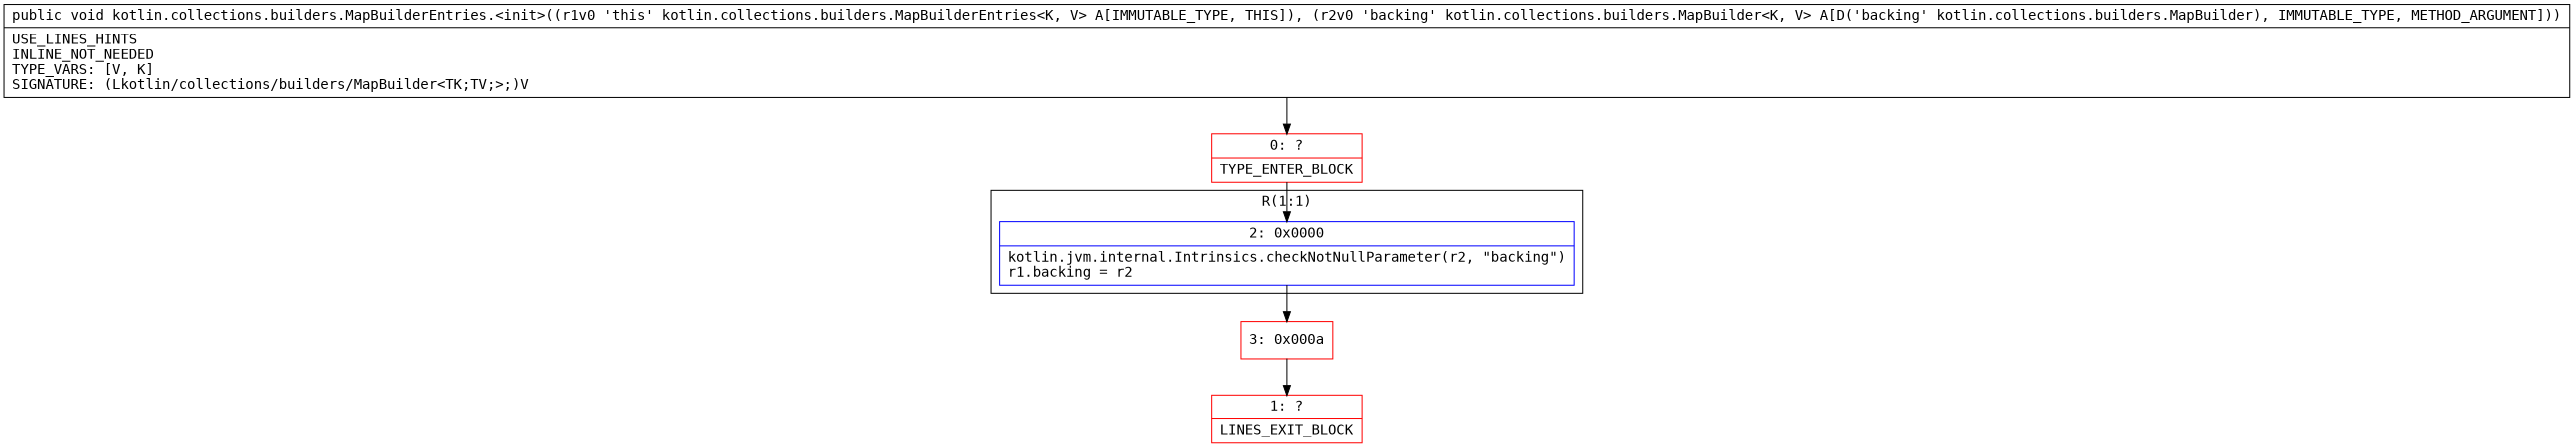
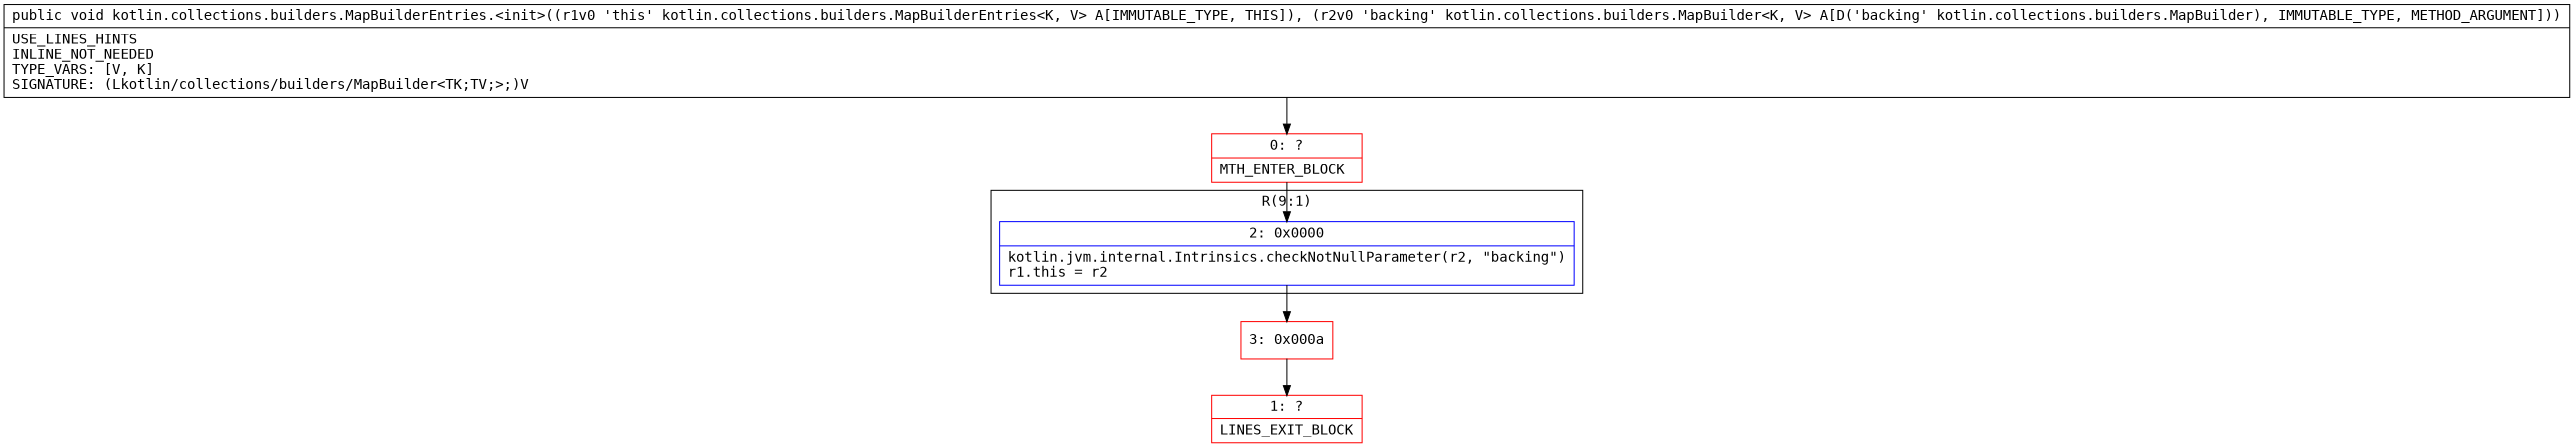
(1287, 170) -> (1282, 170)
(1287, 202) -> (1287, 202)
(1070, 273) -> (1058, 273)
